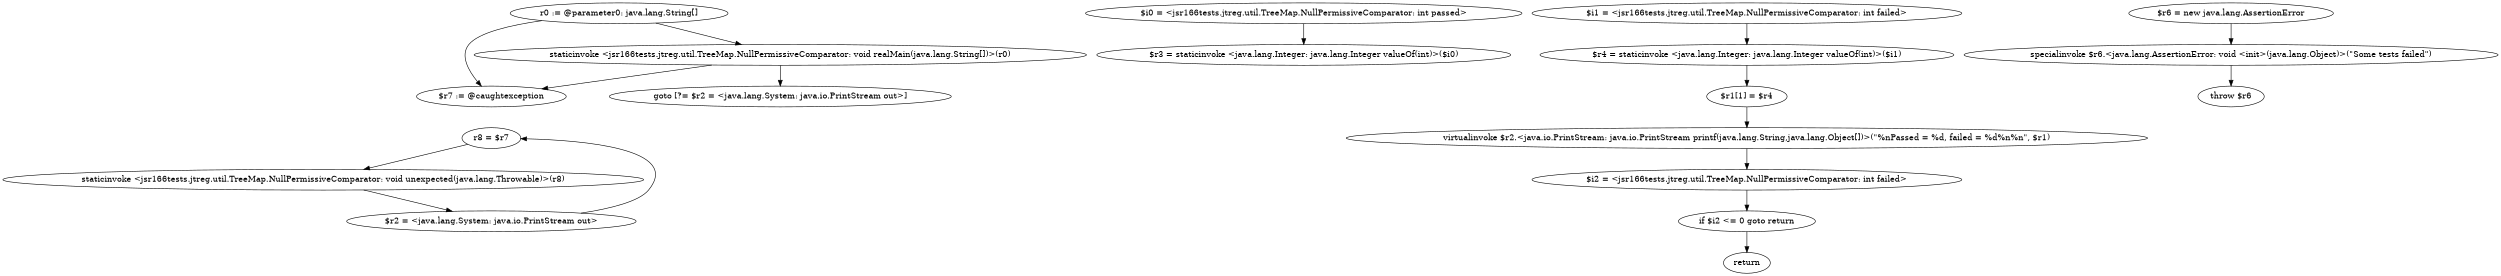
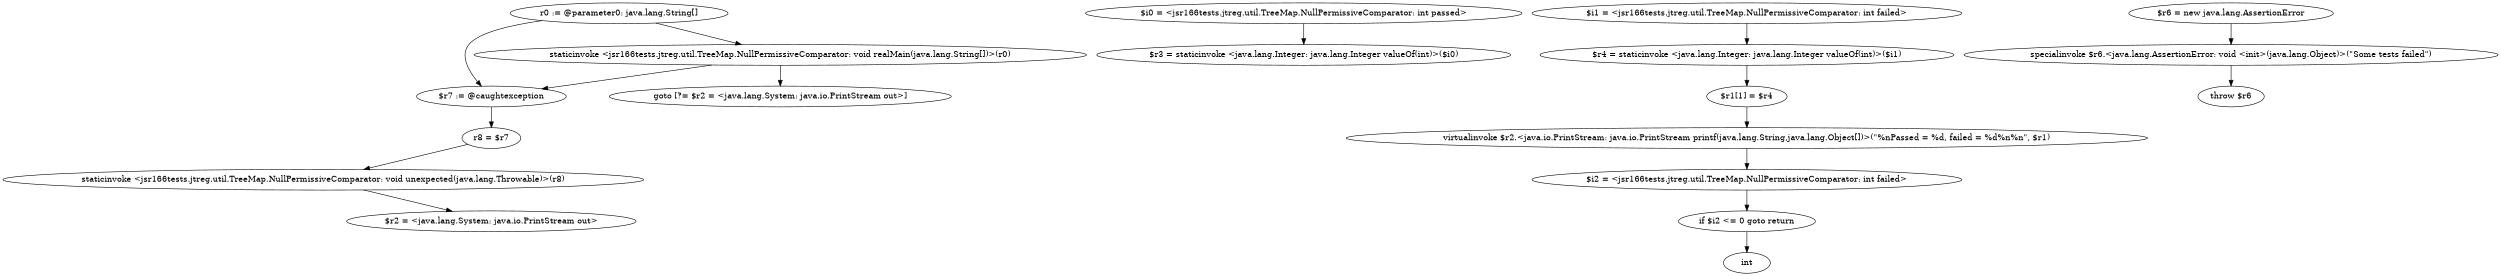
(640, 156) -> (491, 114)
(1747, 263) -> (1747, 263)
